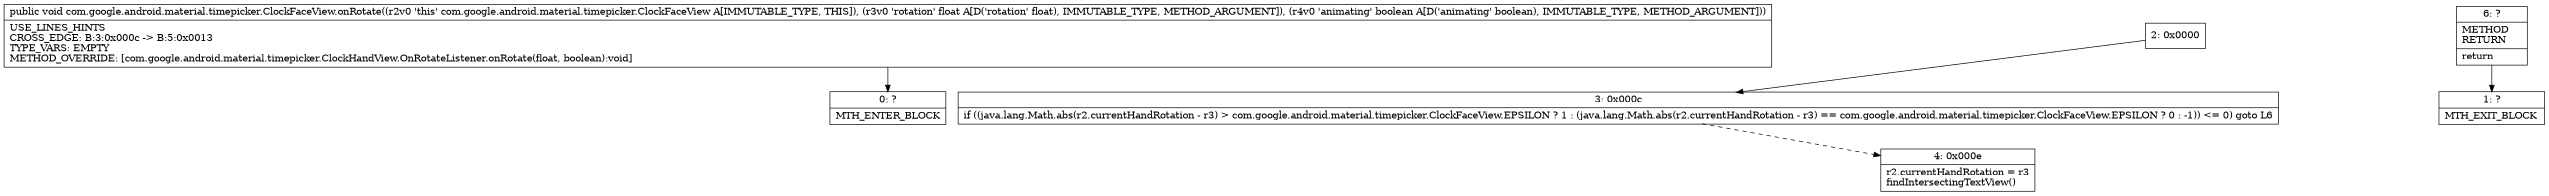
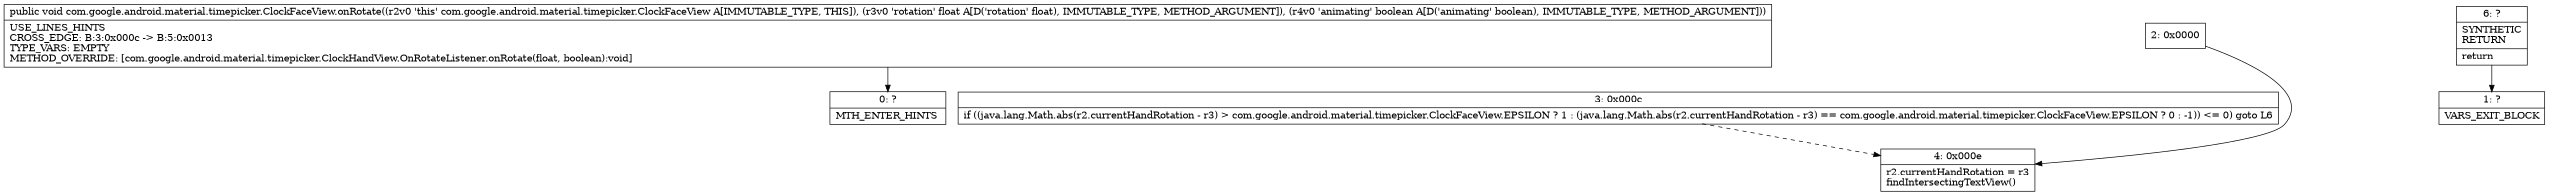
(2485, 30) -> (2492, 30)
(1944, 66) -> (2229, 142)
(888, 116) -> (887, 116)
(2491, 116) -> (2492, 116)
